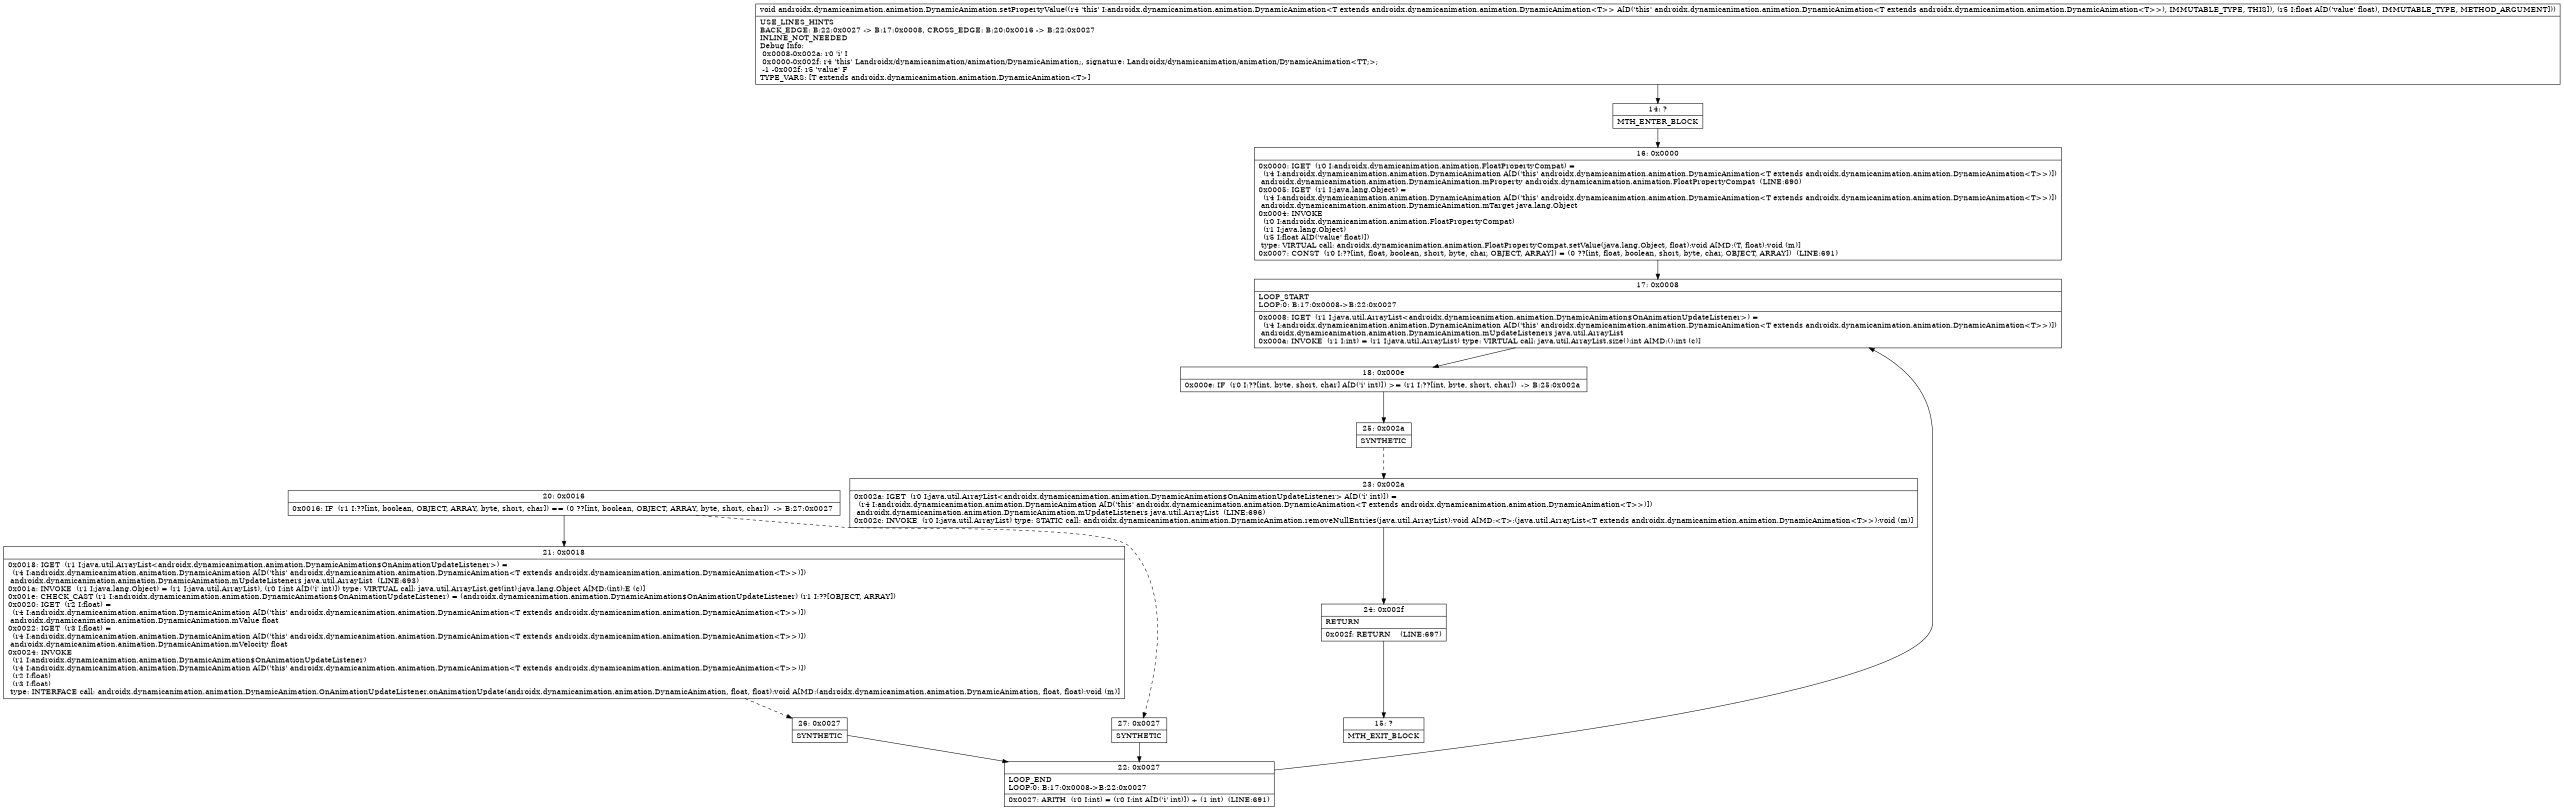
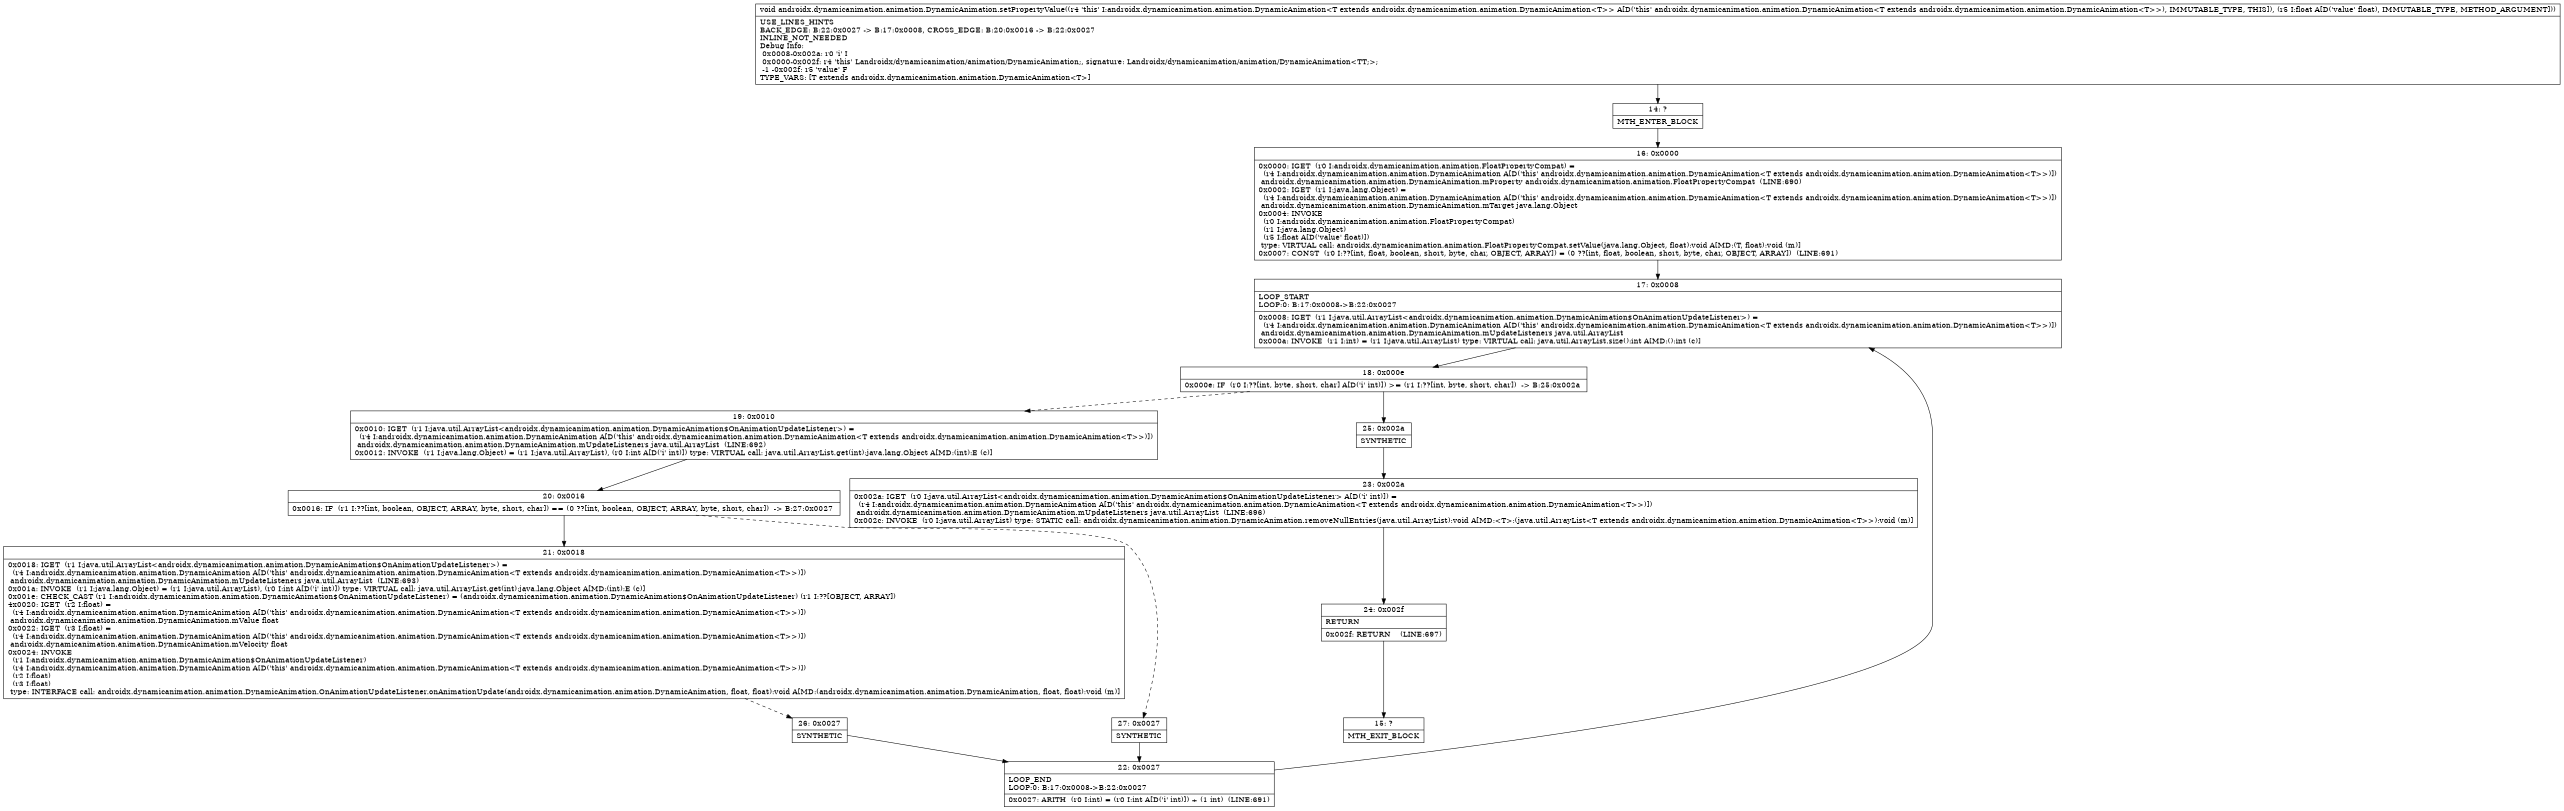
(1334, 190) -> (1334, 190)
none -> (754, 435)
(1384, 461) -> (1384, 461)
(61, 605) -> (61, 605)
